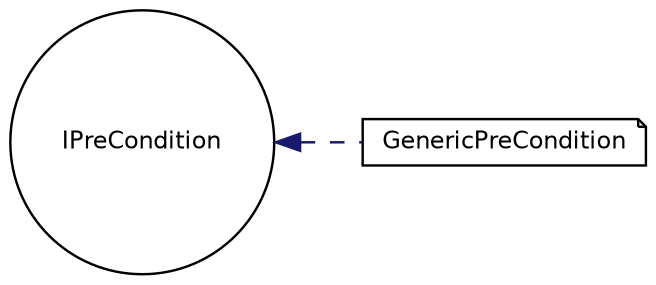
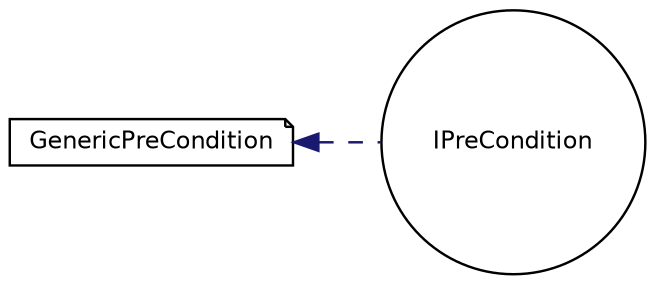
(332, 142) -> (350, 142)
